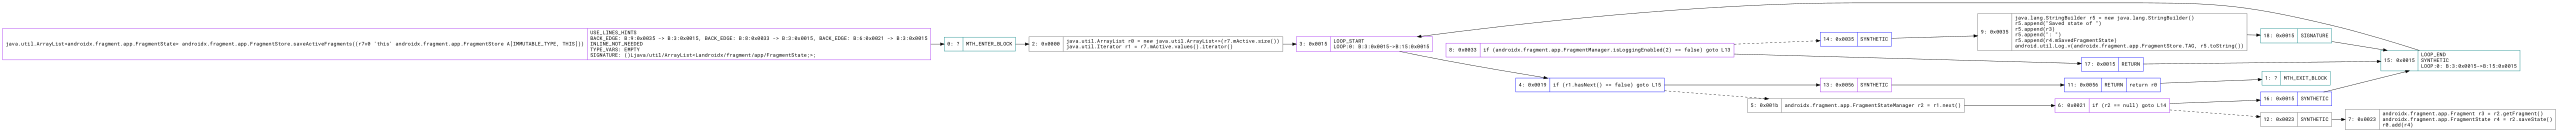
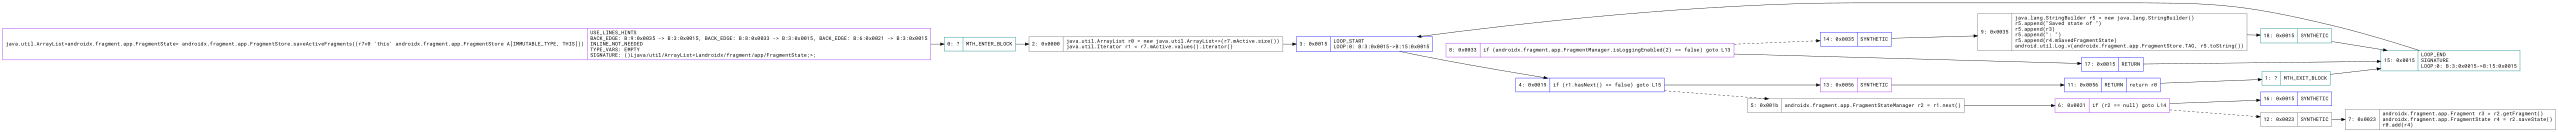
(2315, 36) -> (2315, 36)
(1364, 44) -> (1364, 44)
(2435, 60) -> (2435, 60)
(2365, 82) -> (2354, 72)
